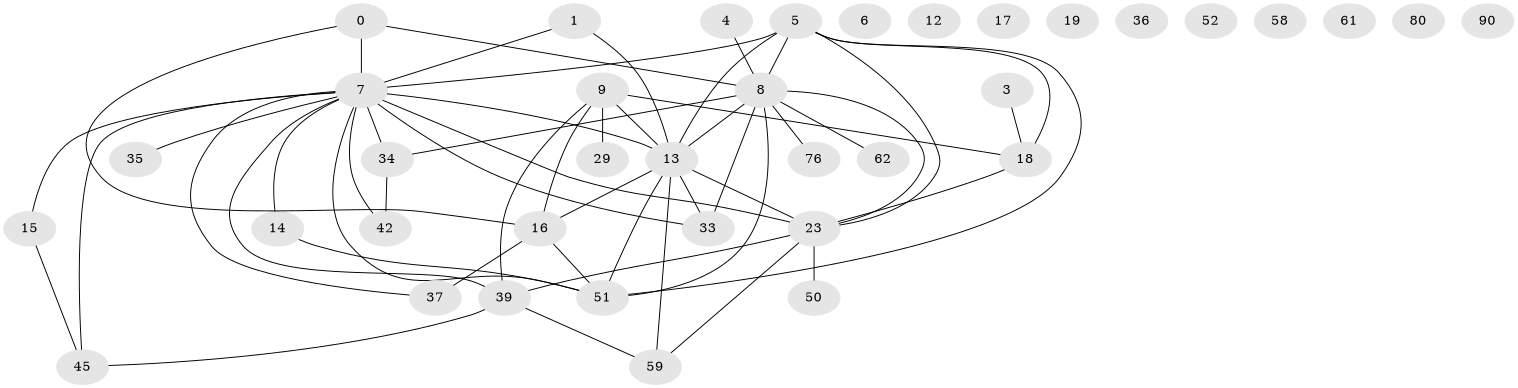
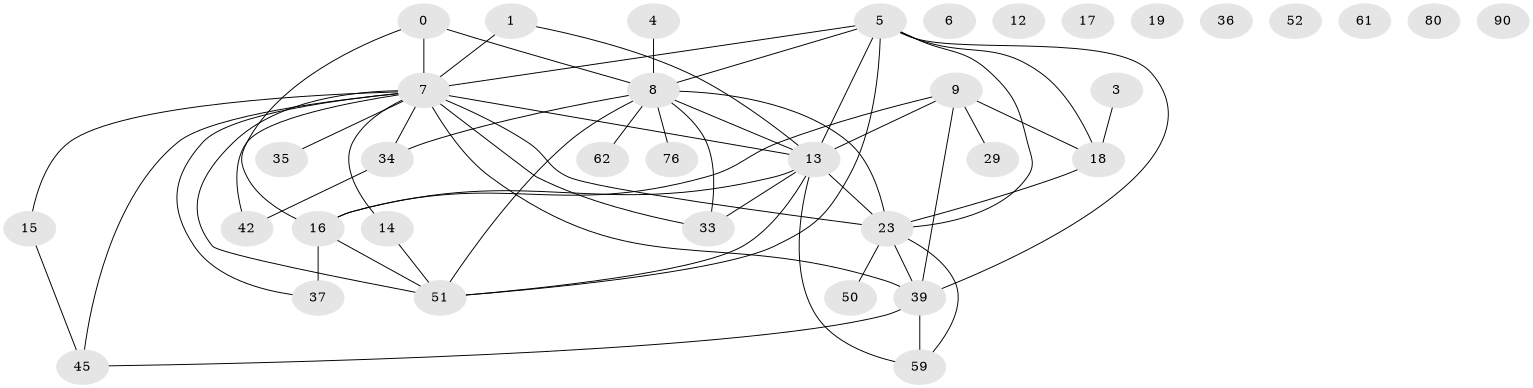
(1280, 21) -> none
none -> (1167, 111)
